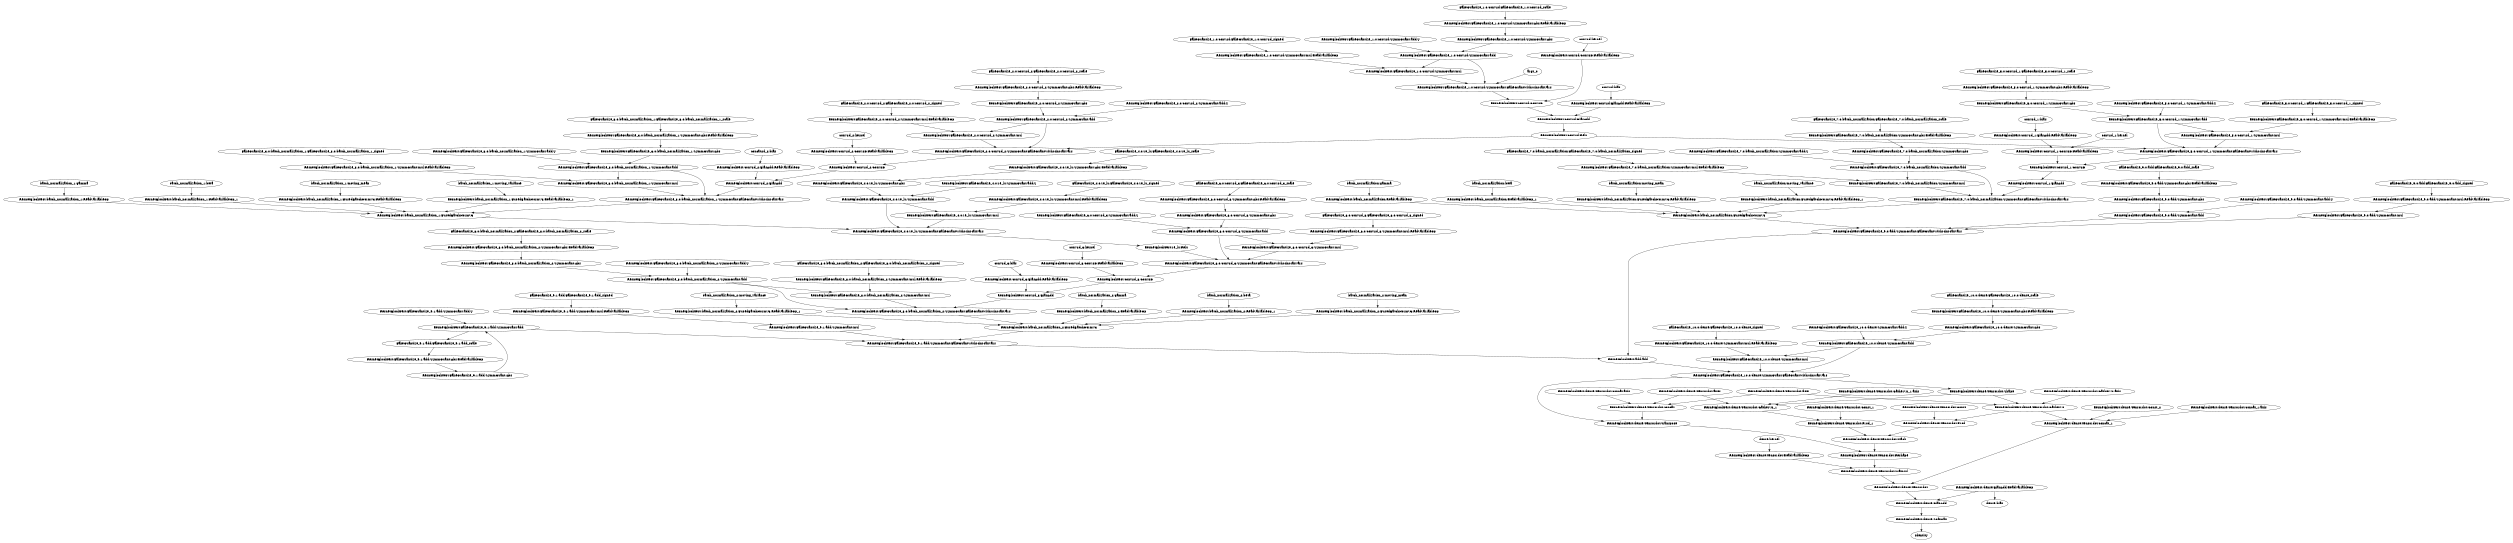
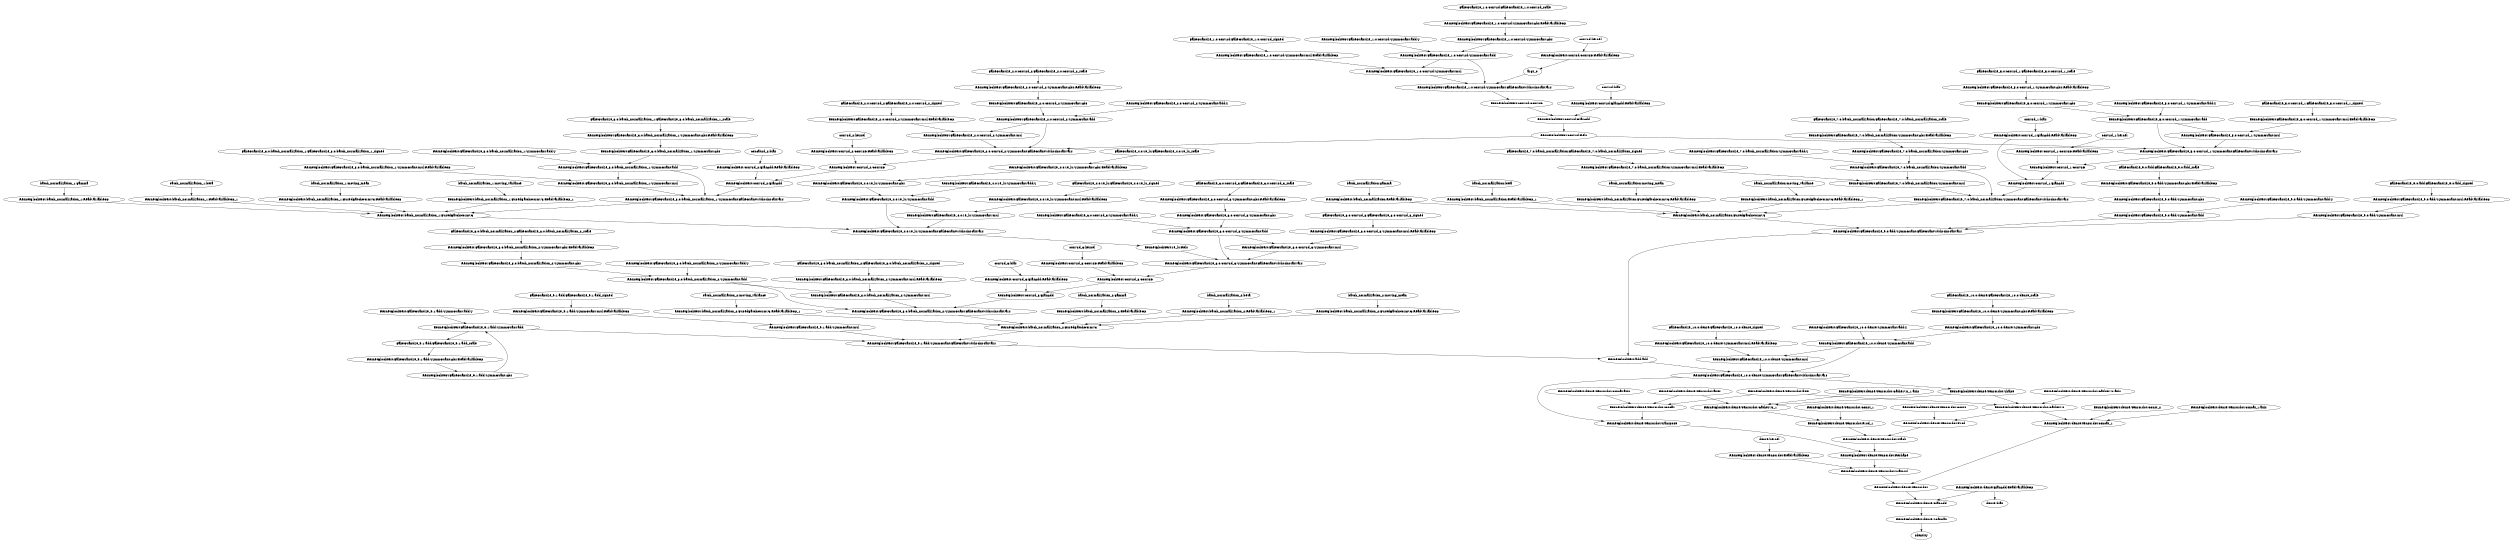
(1577, 91) -> (1555, 64)
(2046, 143) -> (2001, 162)
